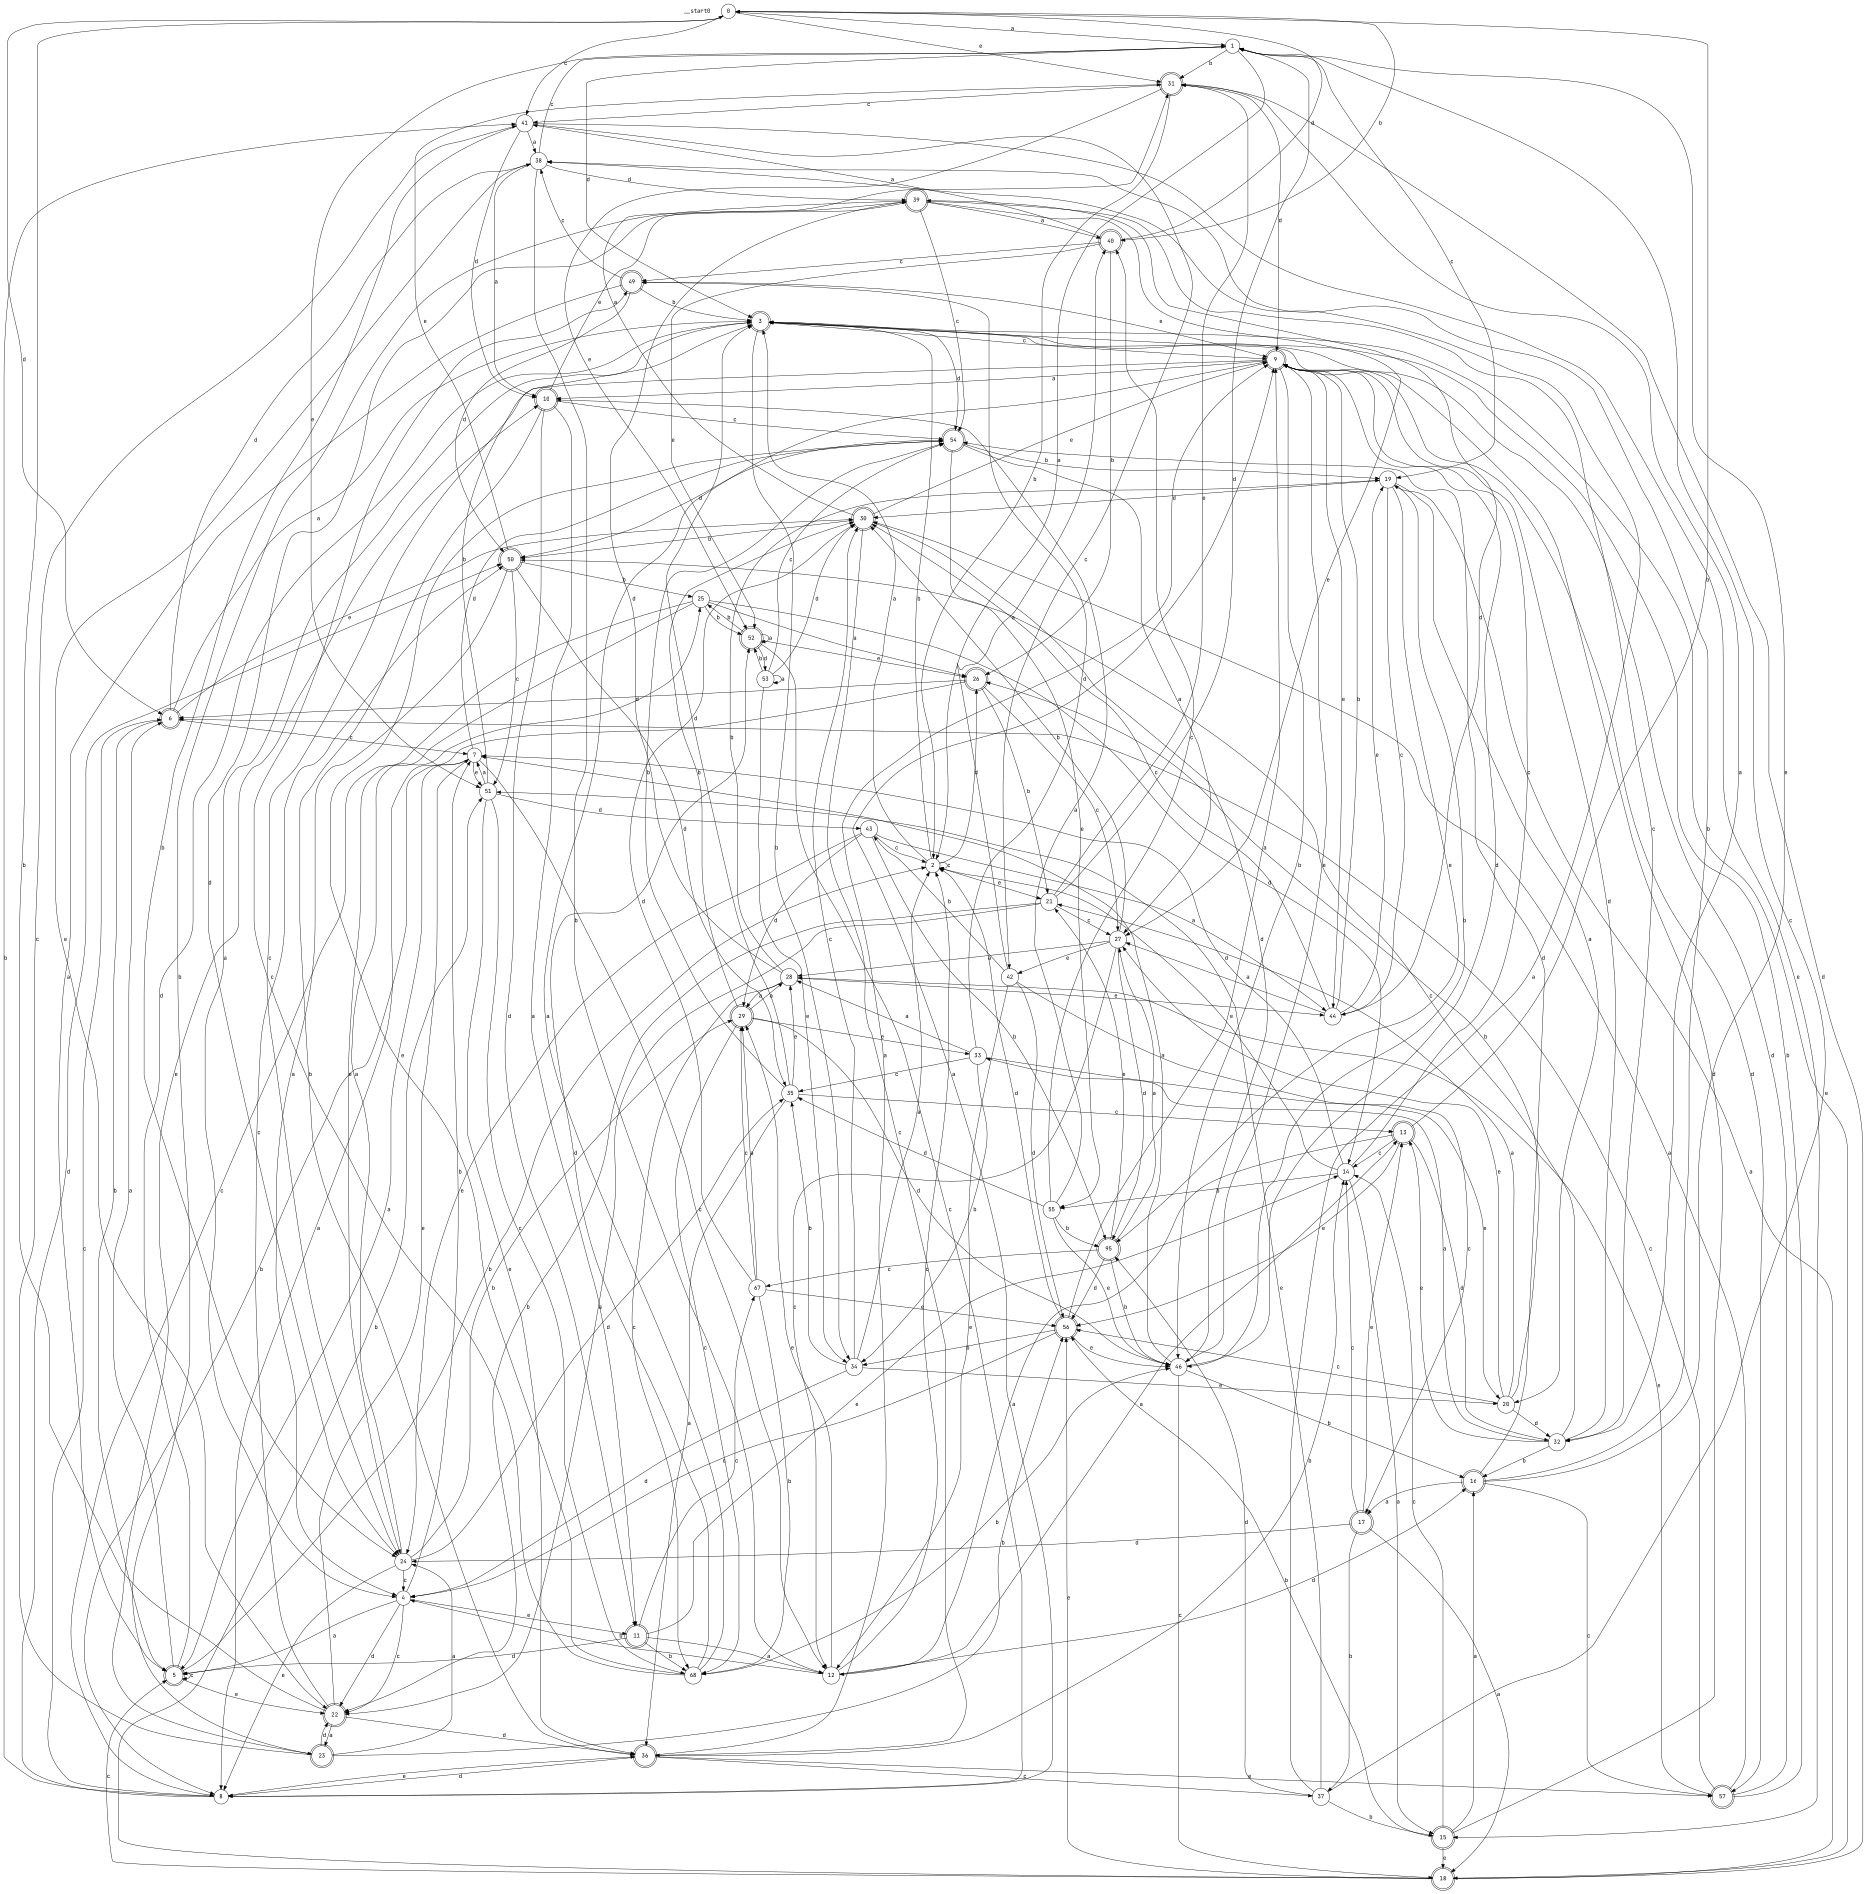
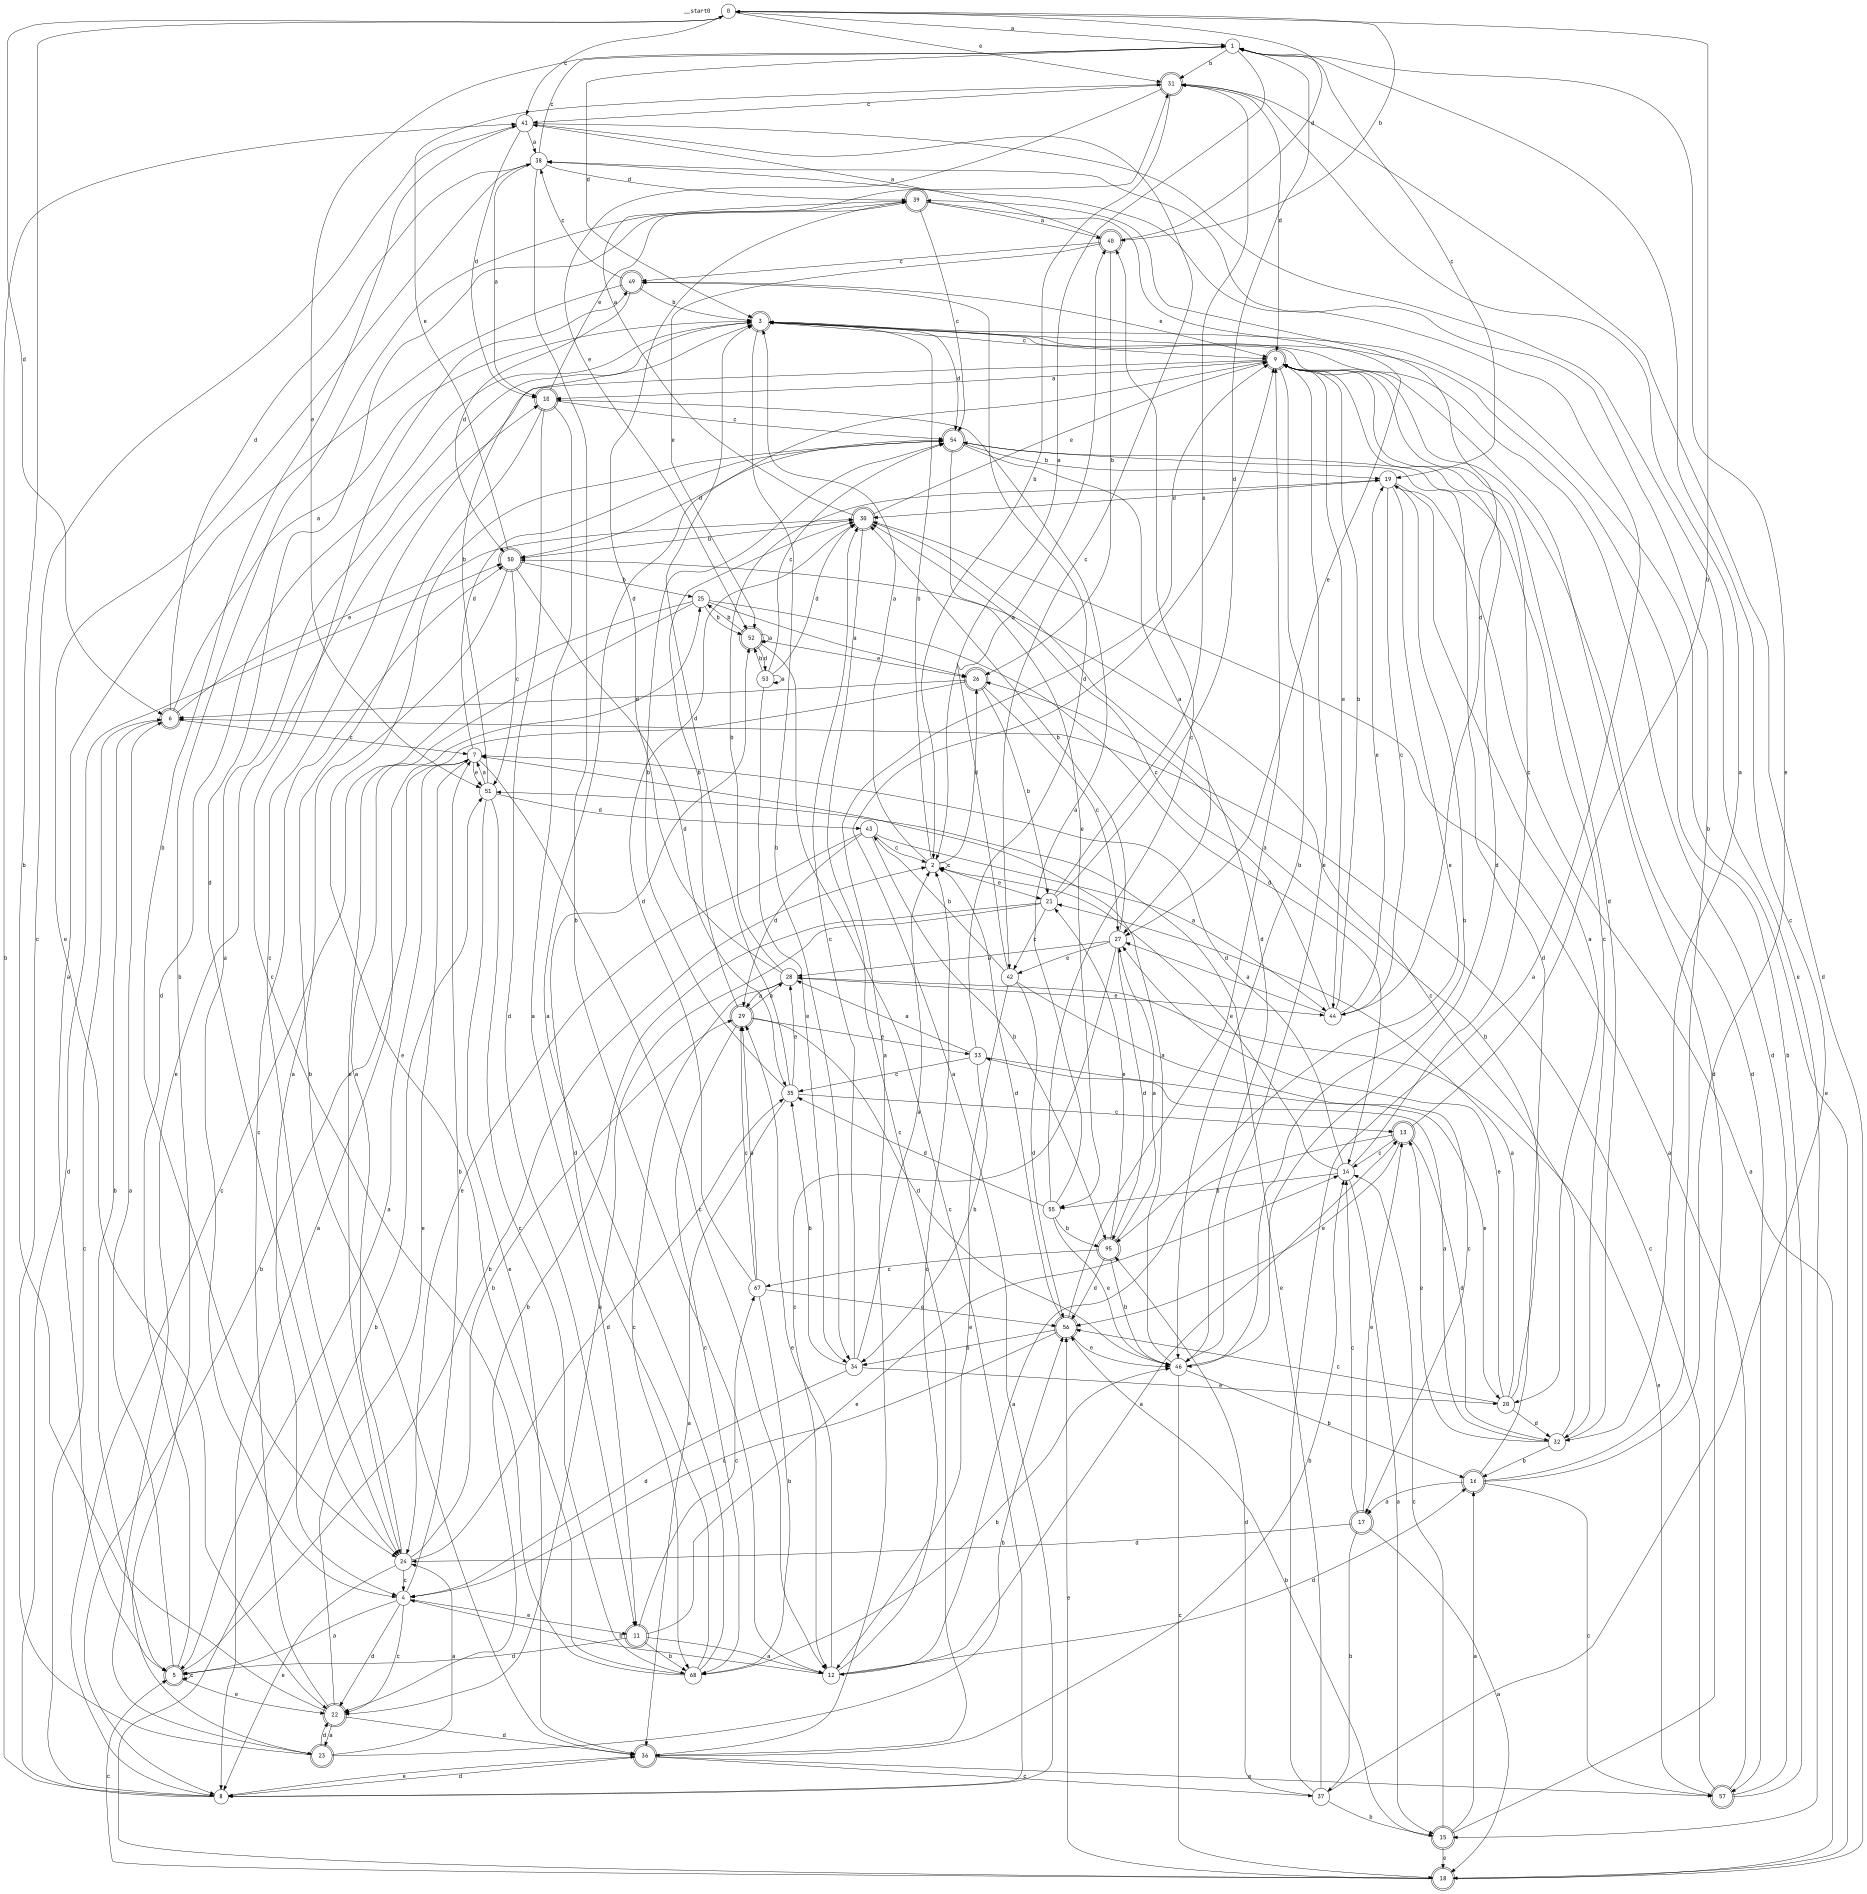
(1601, 544) -> (1552, 706)
(1082, 920) -> (1031, 938)
